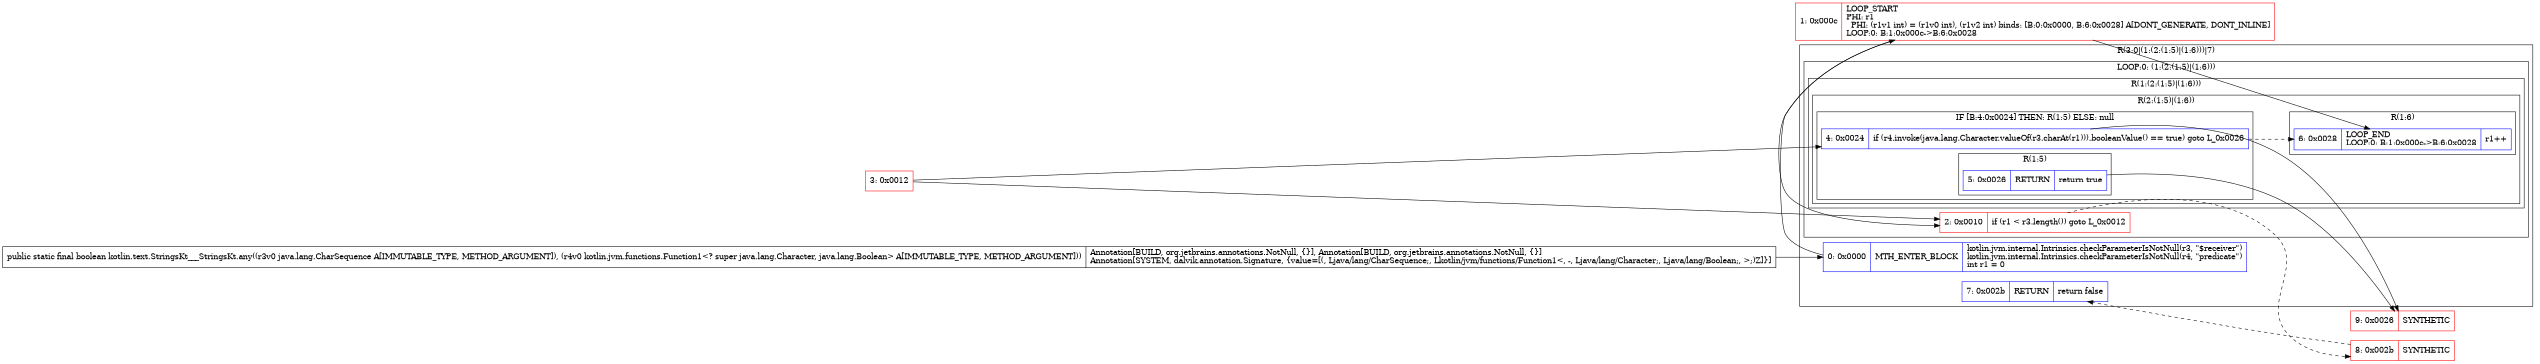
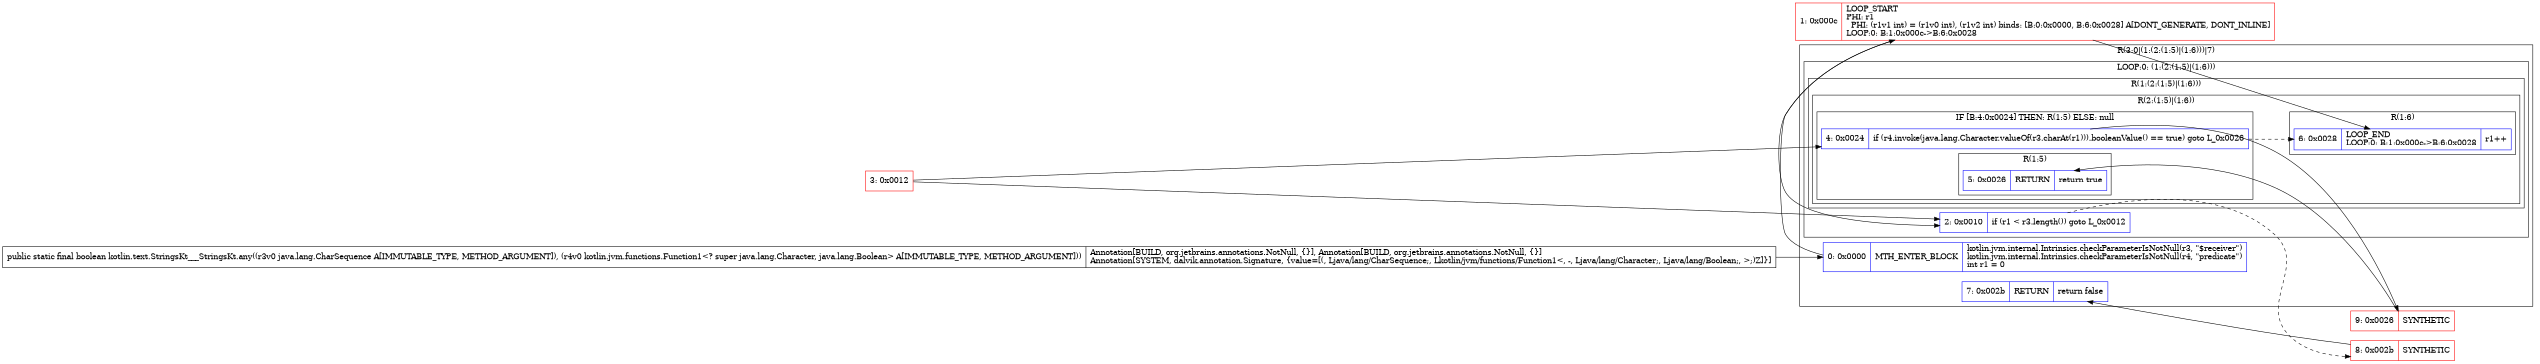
(2270, 196) -> (2265, 184)
(2035, 223) -> (2035, 223)
(2221, 325) -> (2221, 325)
